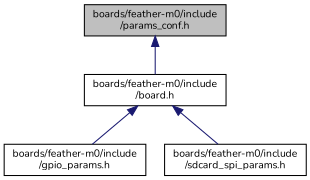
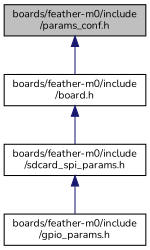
(111, 128) -> (75, 200)
